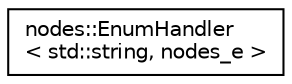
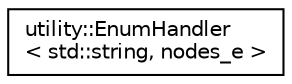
(146, 42) -> (146, 42)
